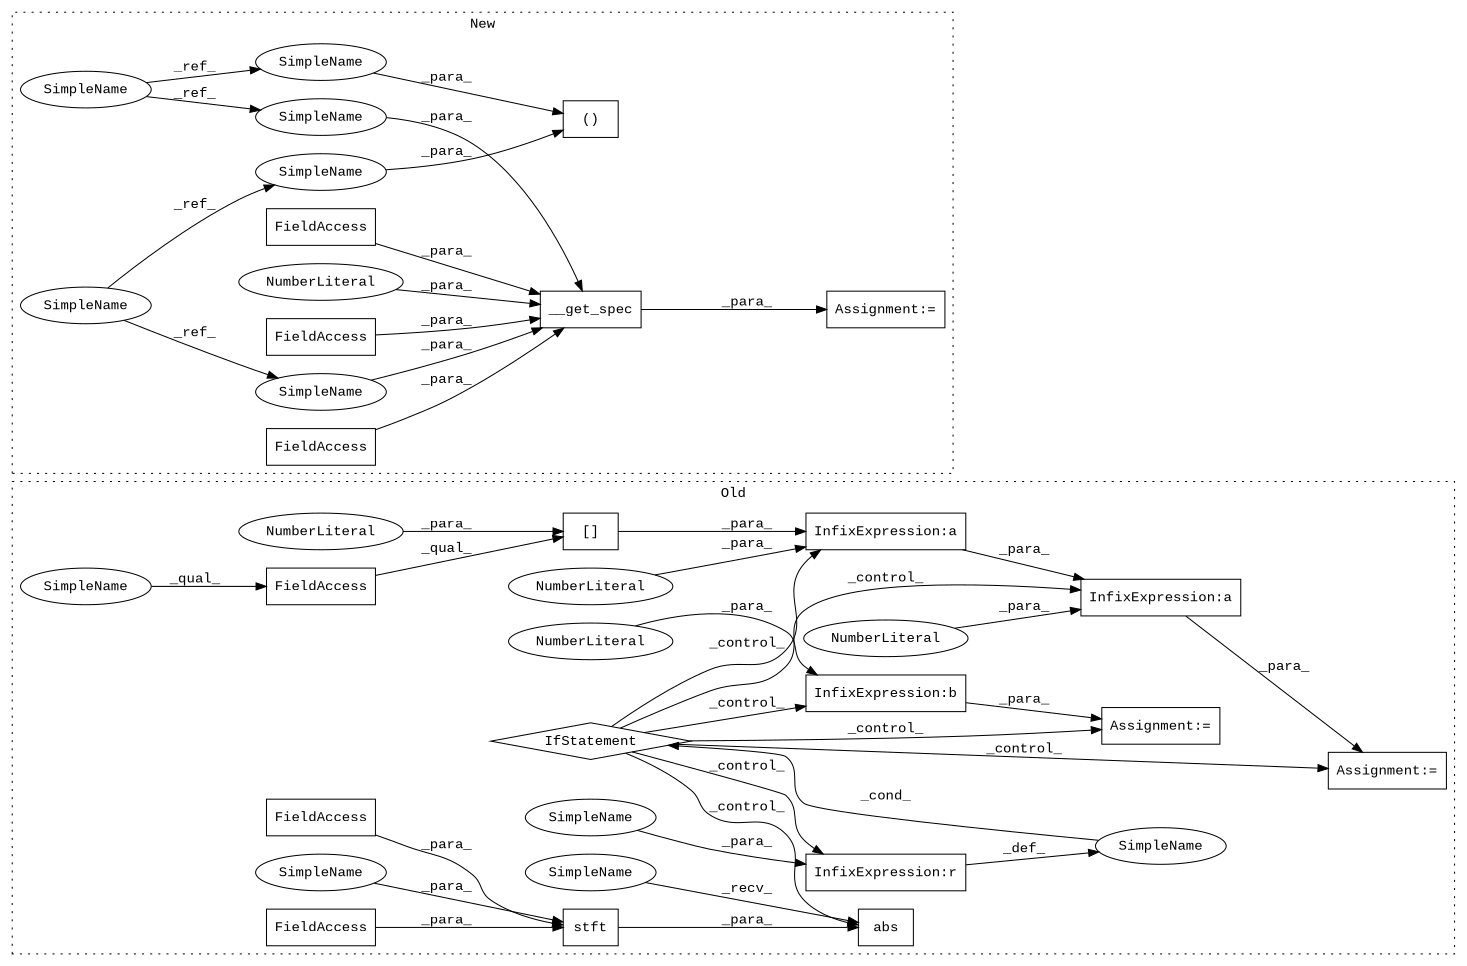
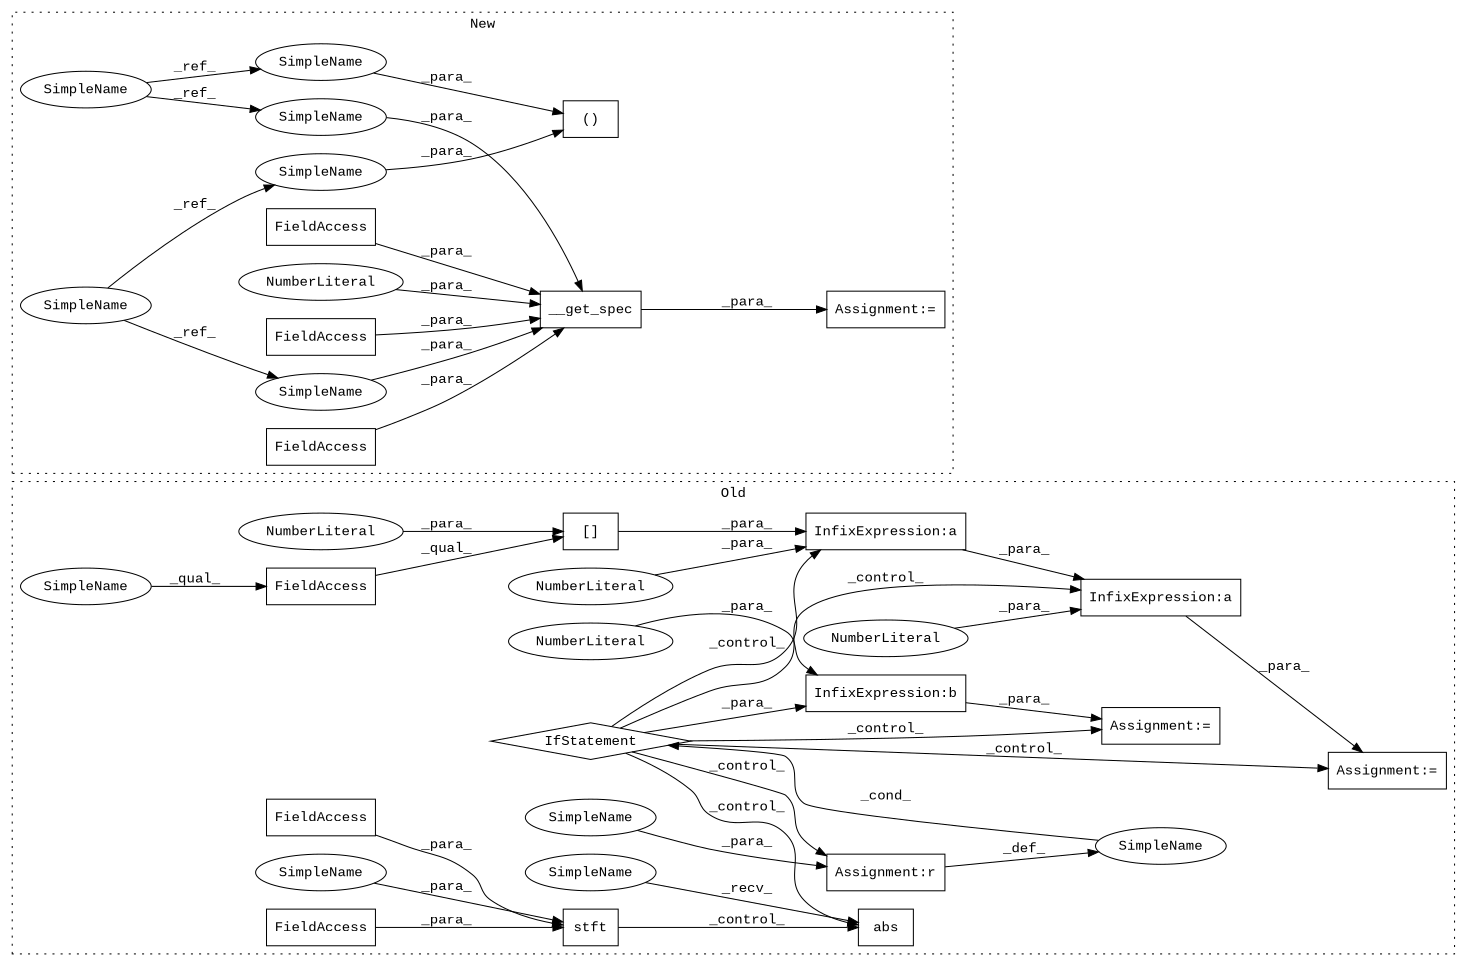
(747, 703) -> (747, 703)
(886, 872) -> (886, 872)
(747, 920) -> (747, 920)
